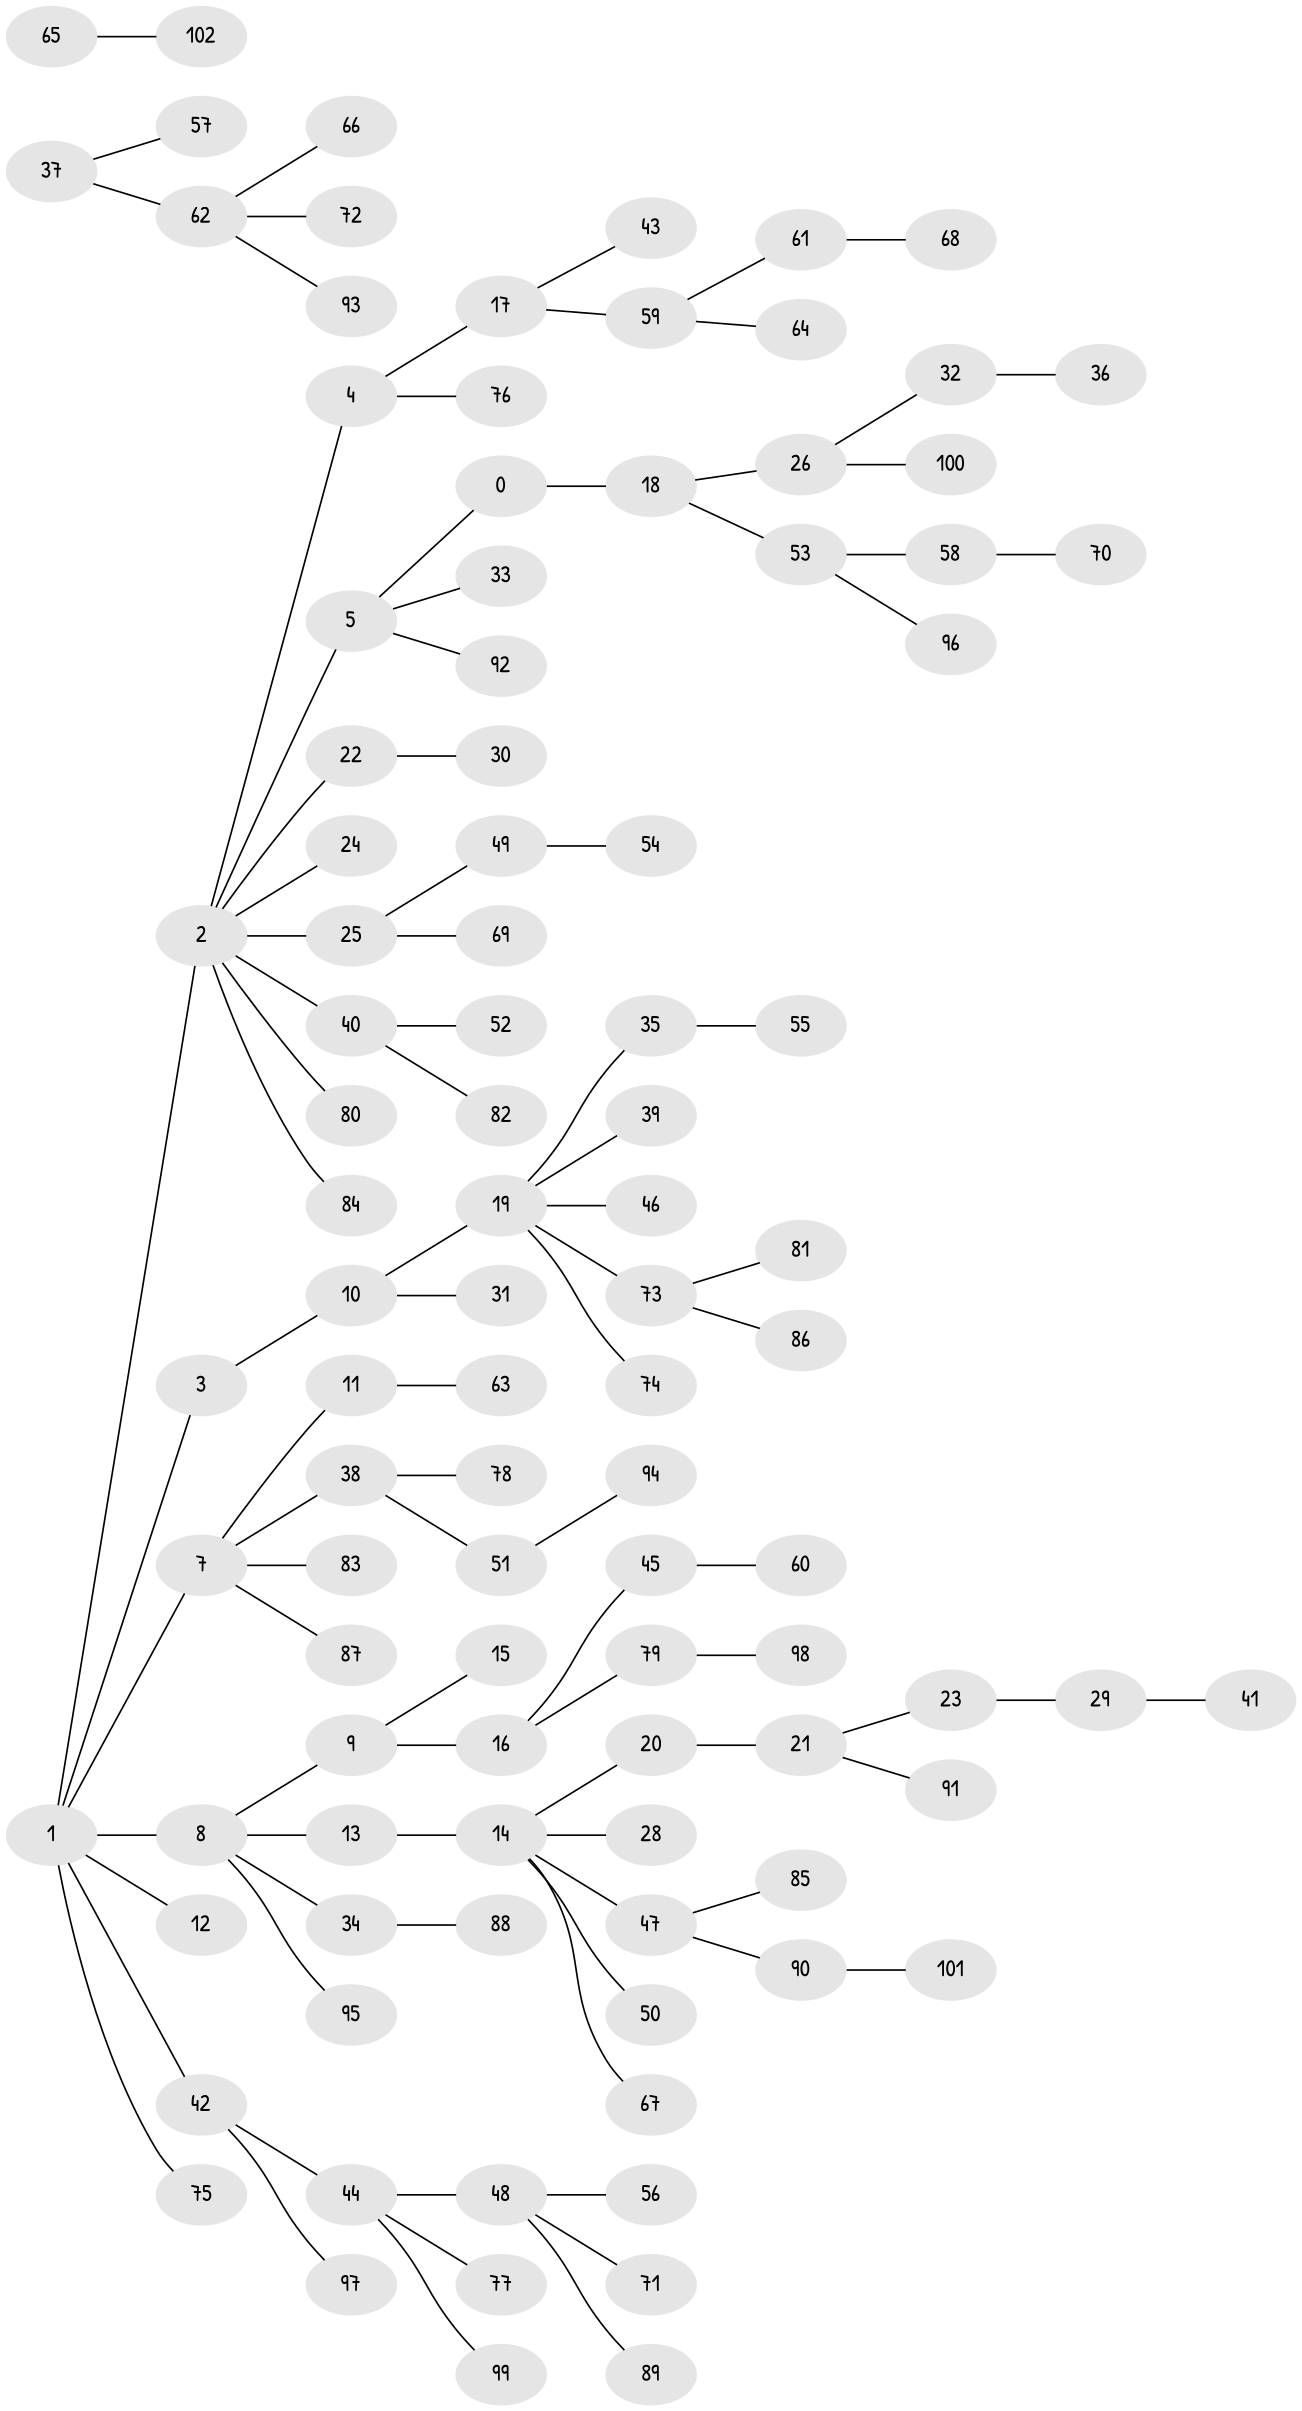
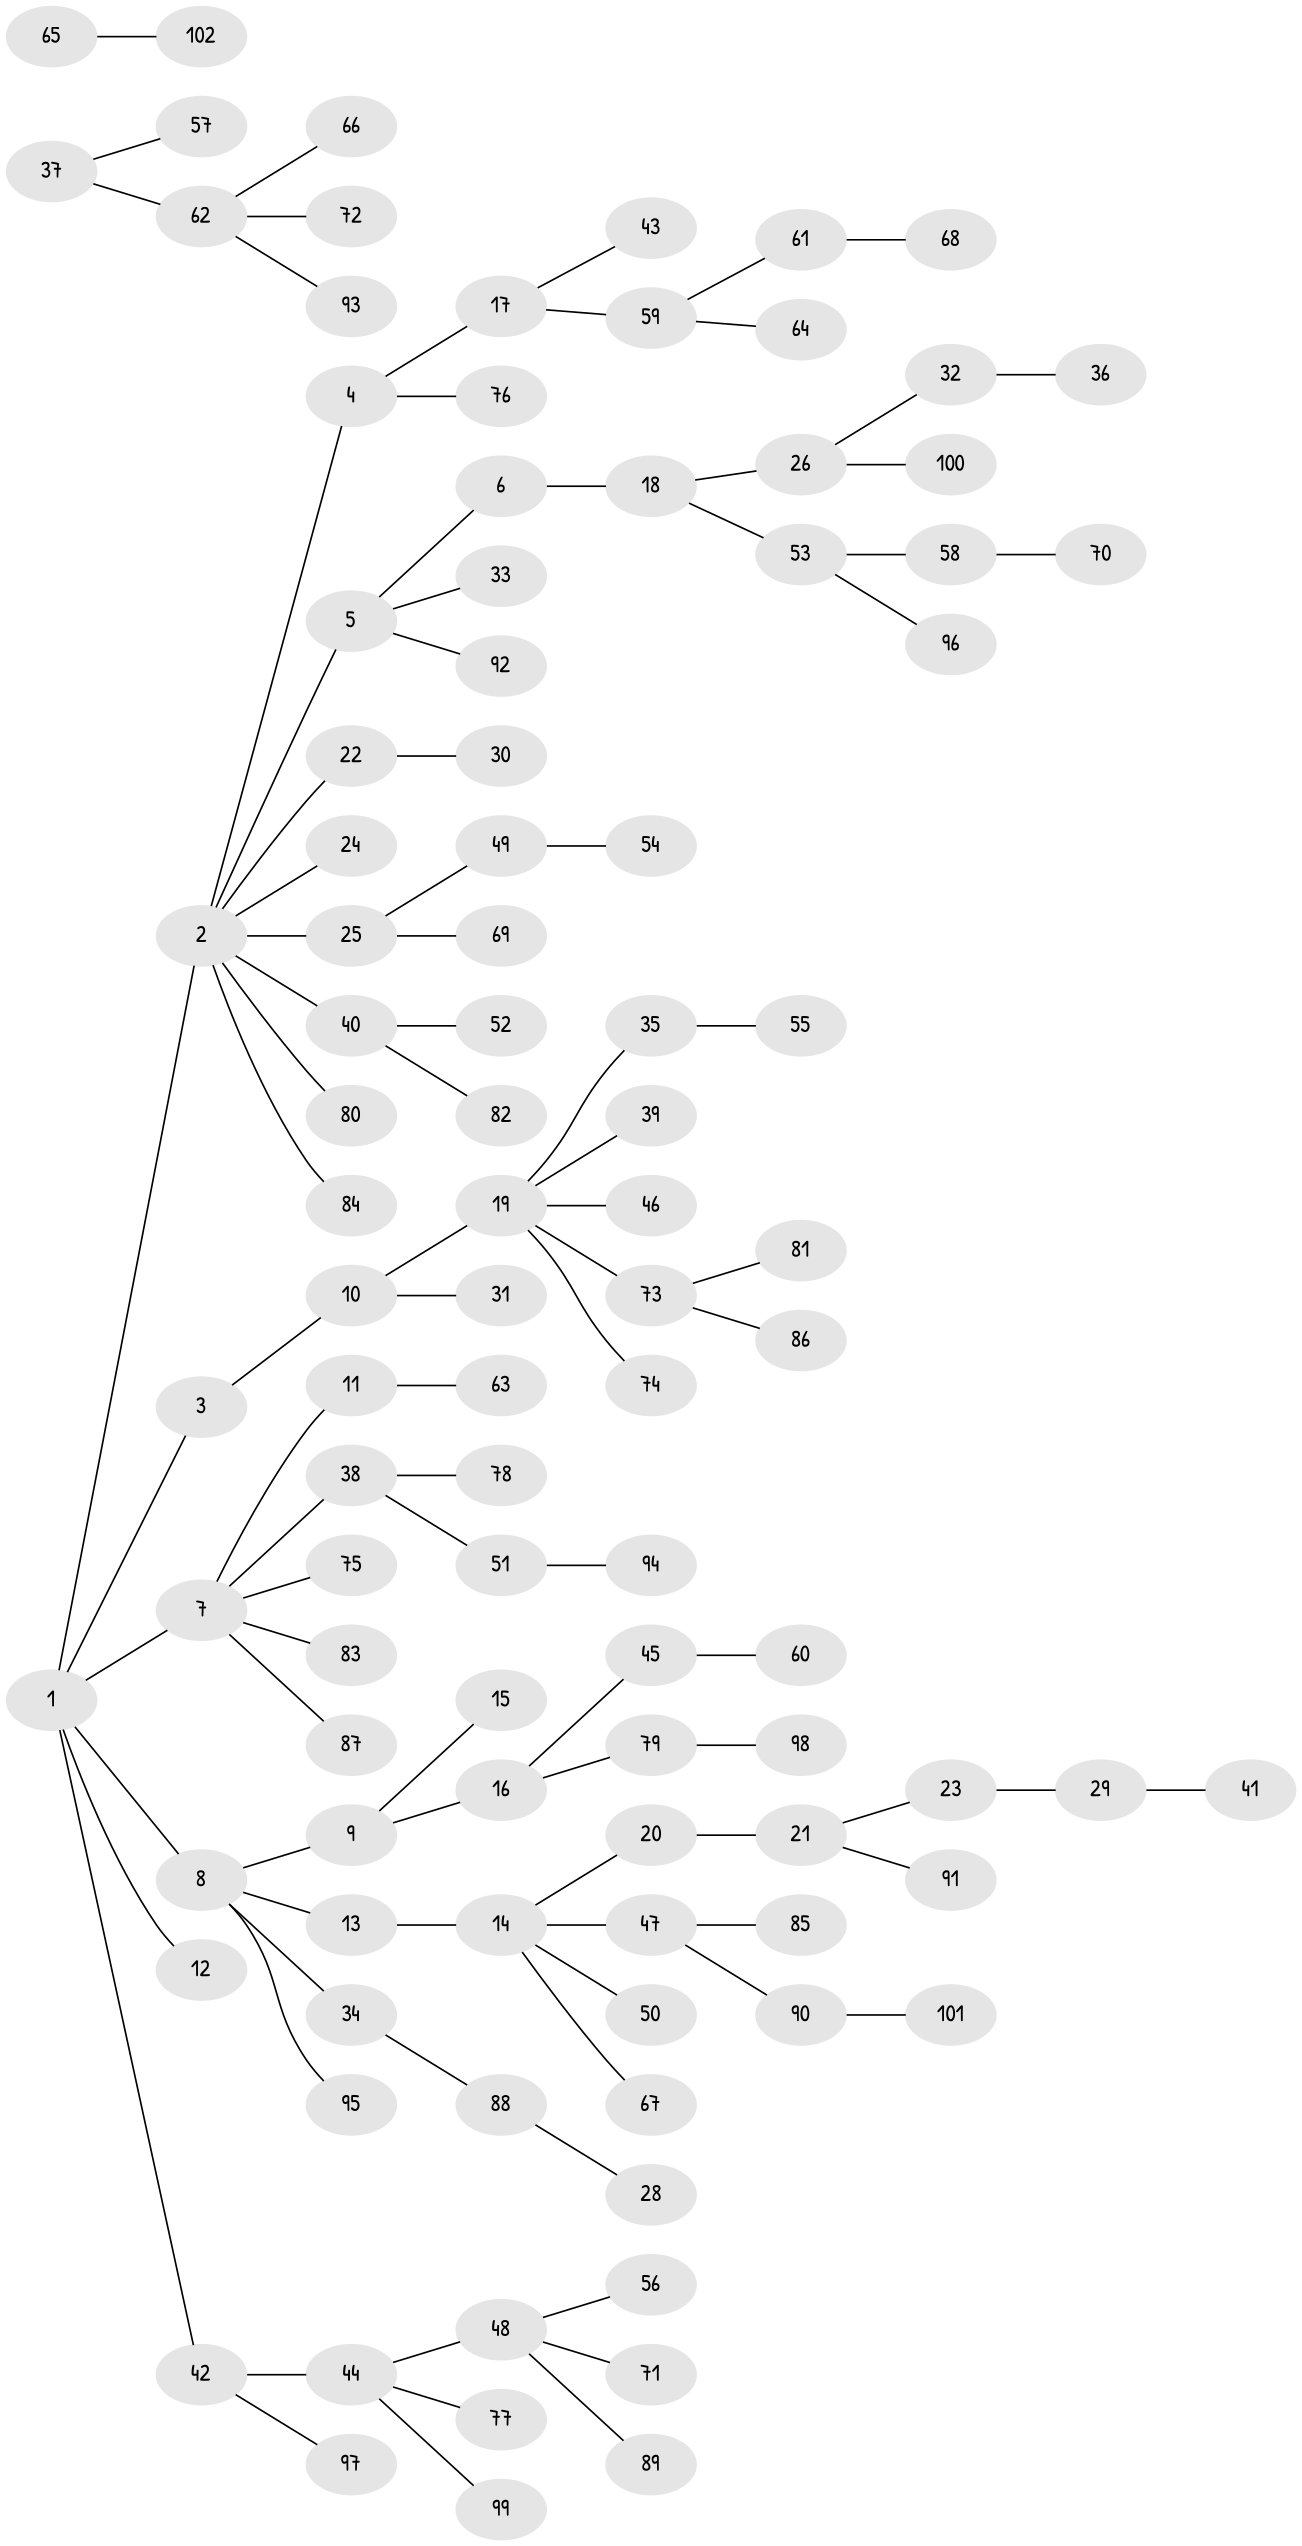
(501, 486) -> (501, 486)
(576, 1835) -> (576, 2150)
(100, 2025) -> (277, 1588)
